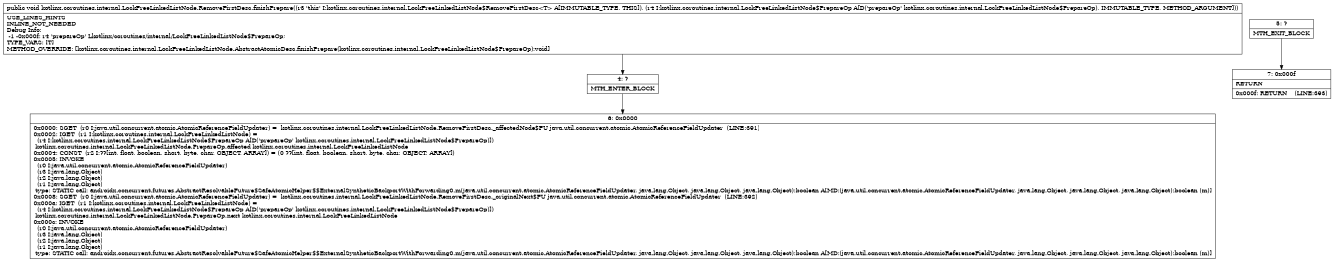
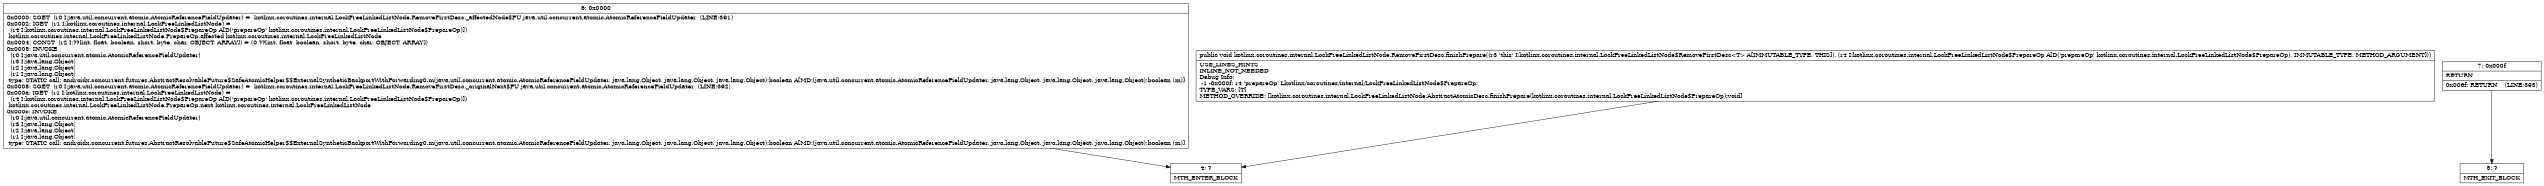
(1282, 52) -> (2492, 125)
(1282, 93) -> (2492, 85)
(623, 102) -> (1108, 157)
